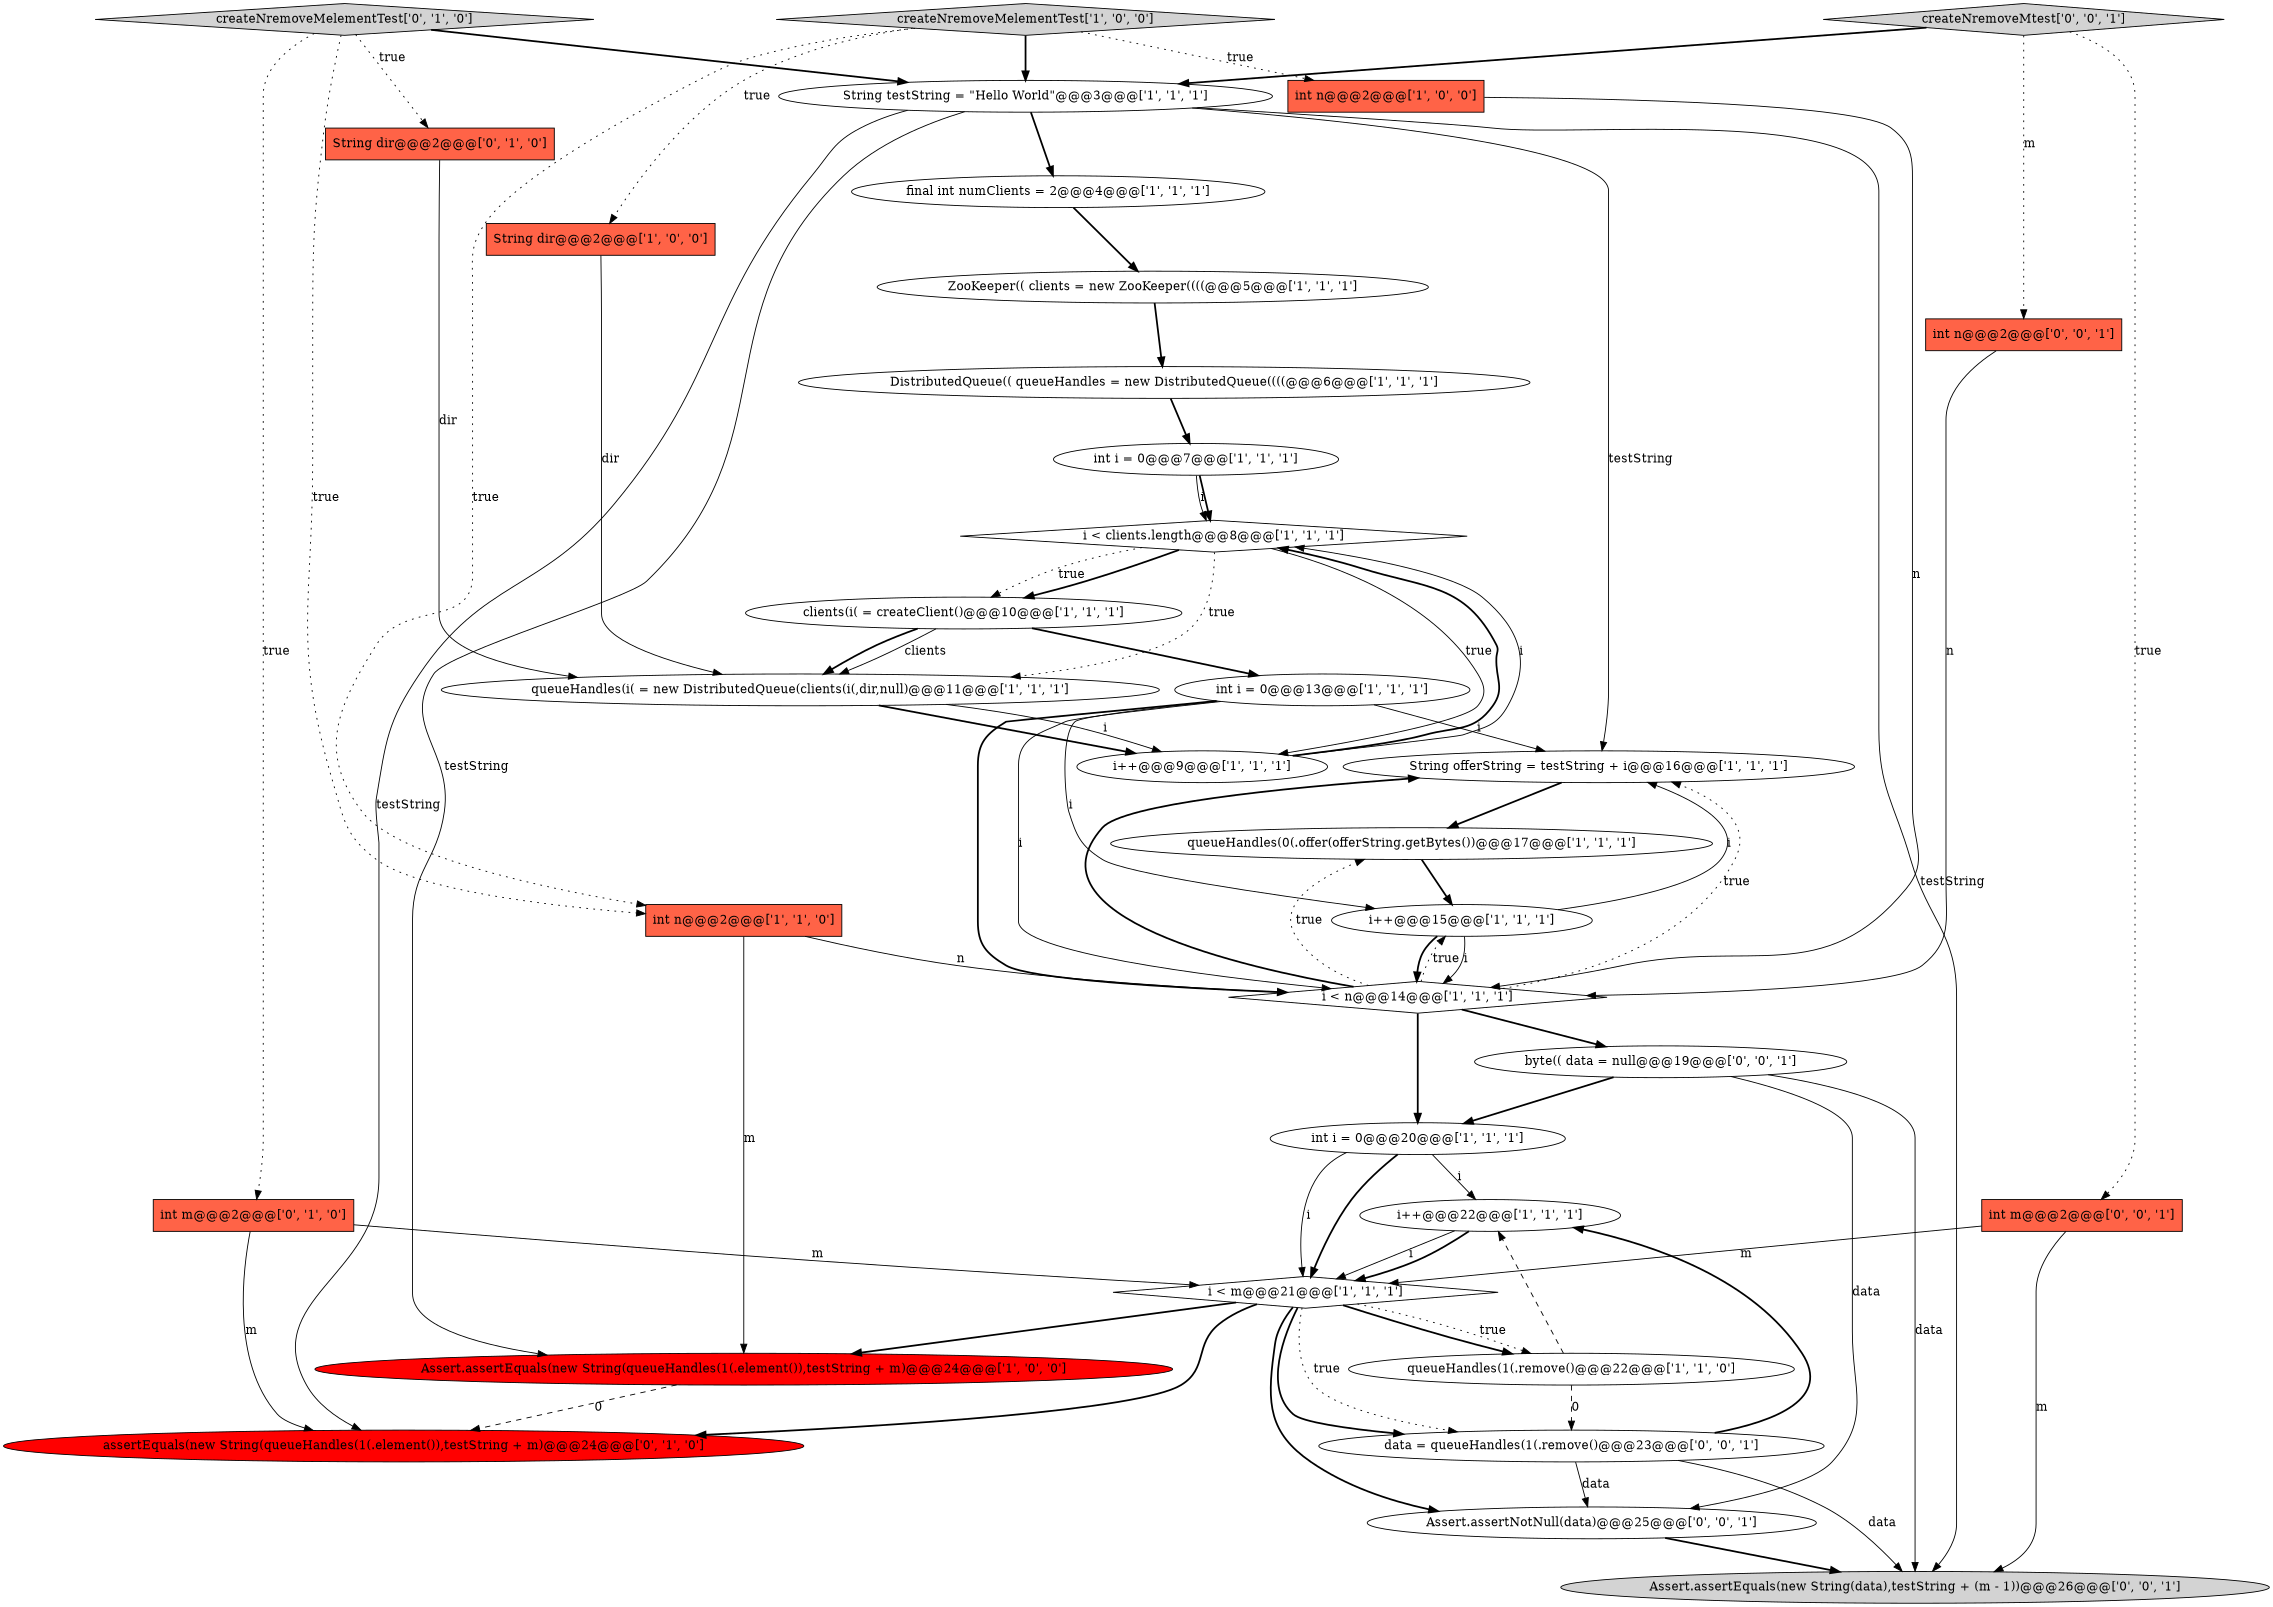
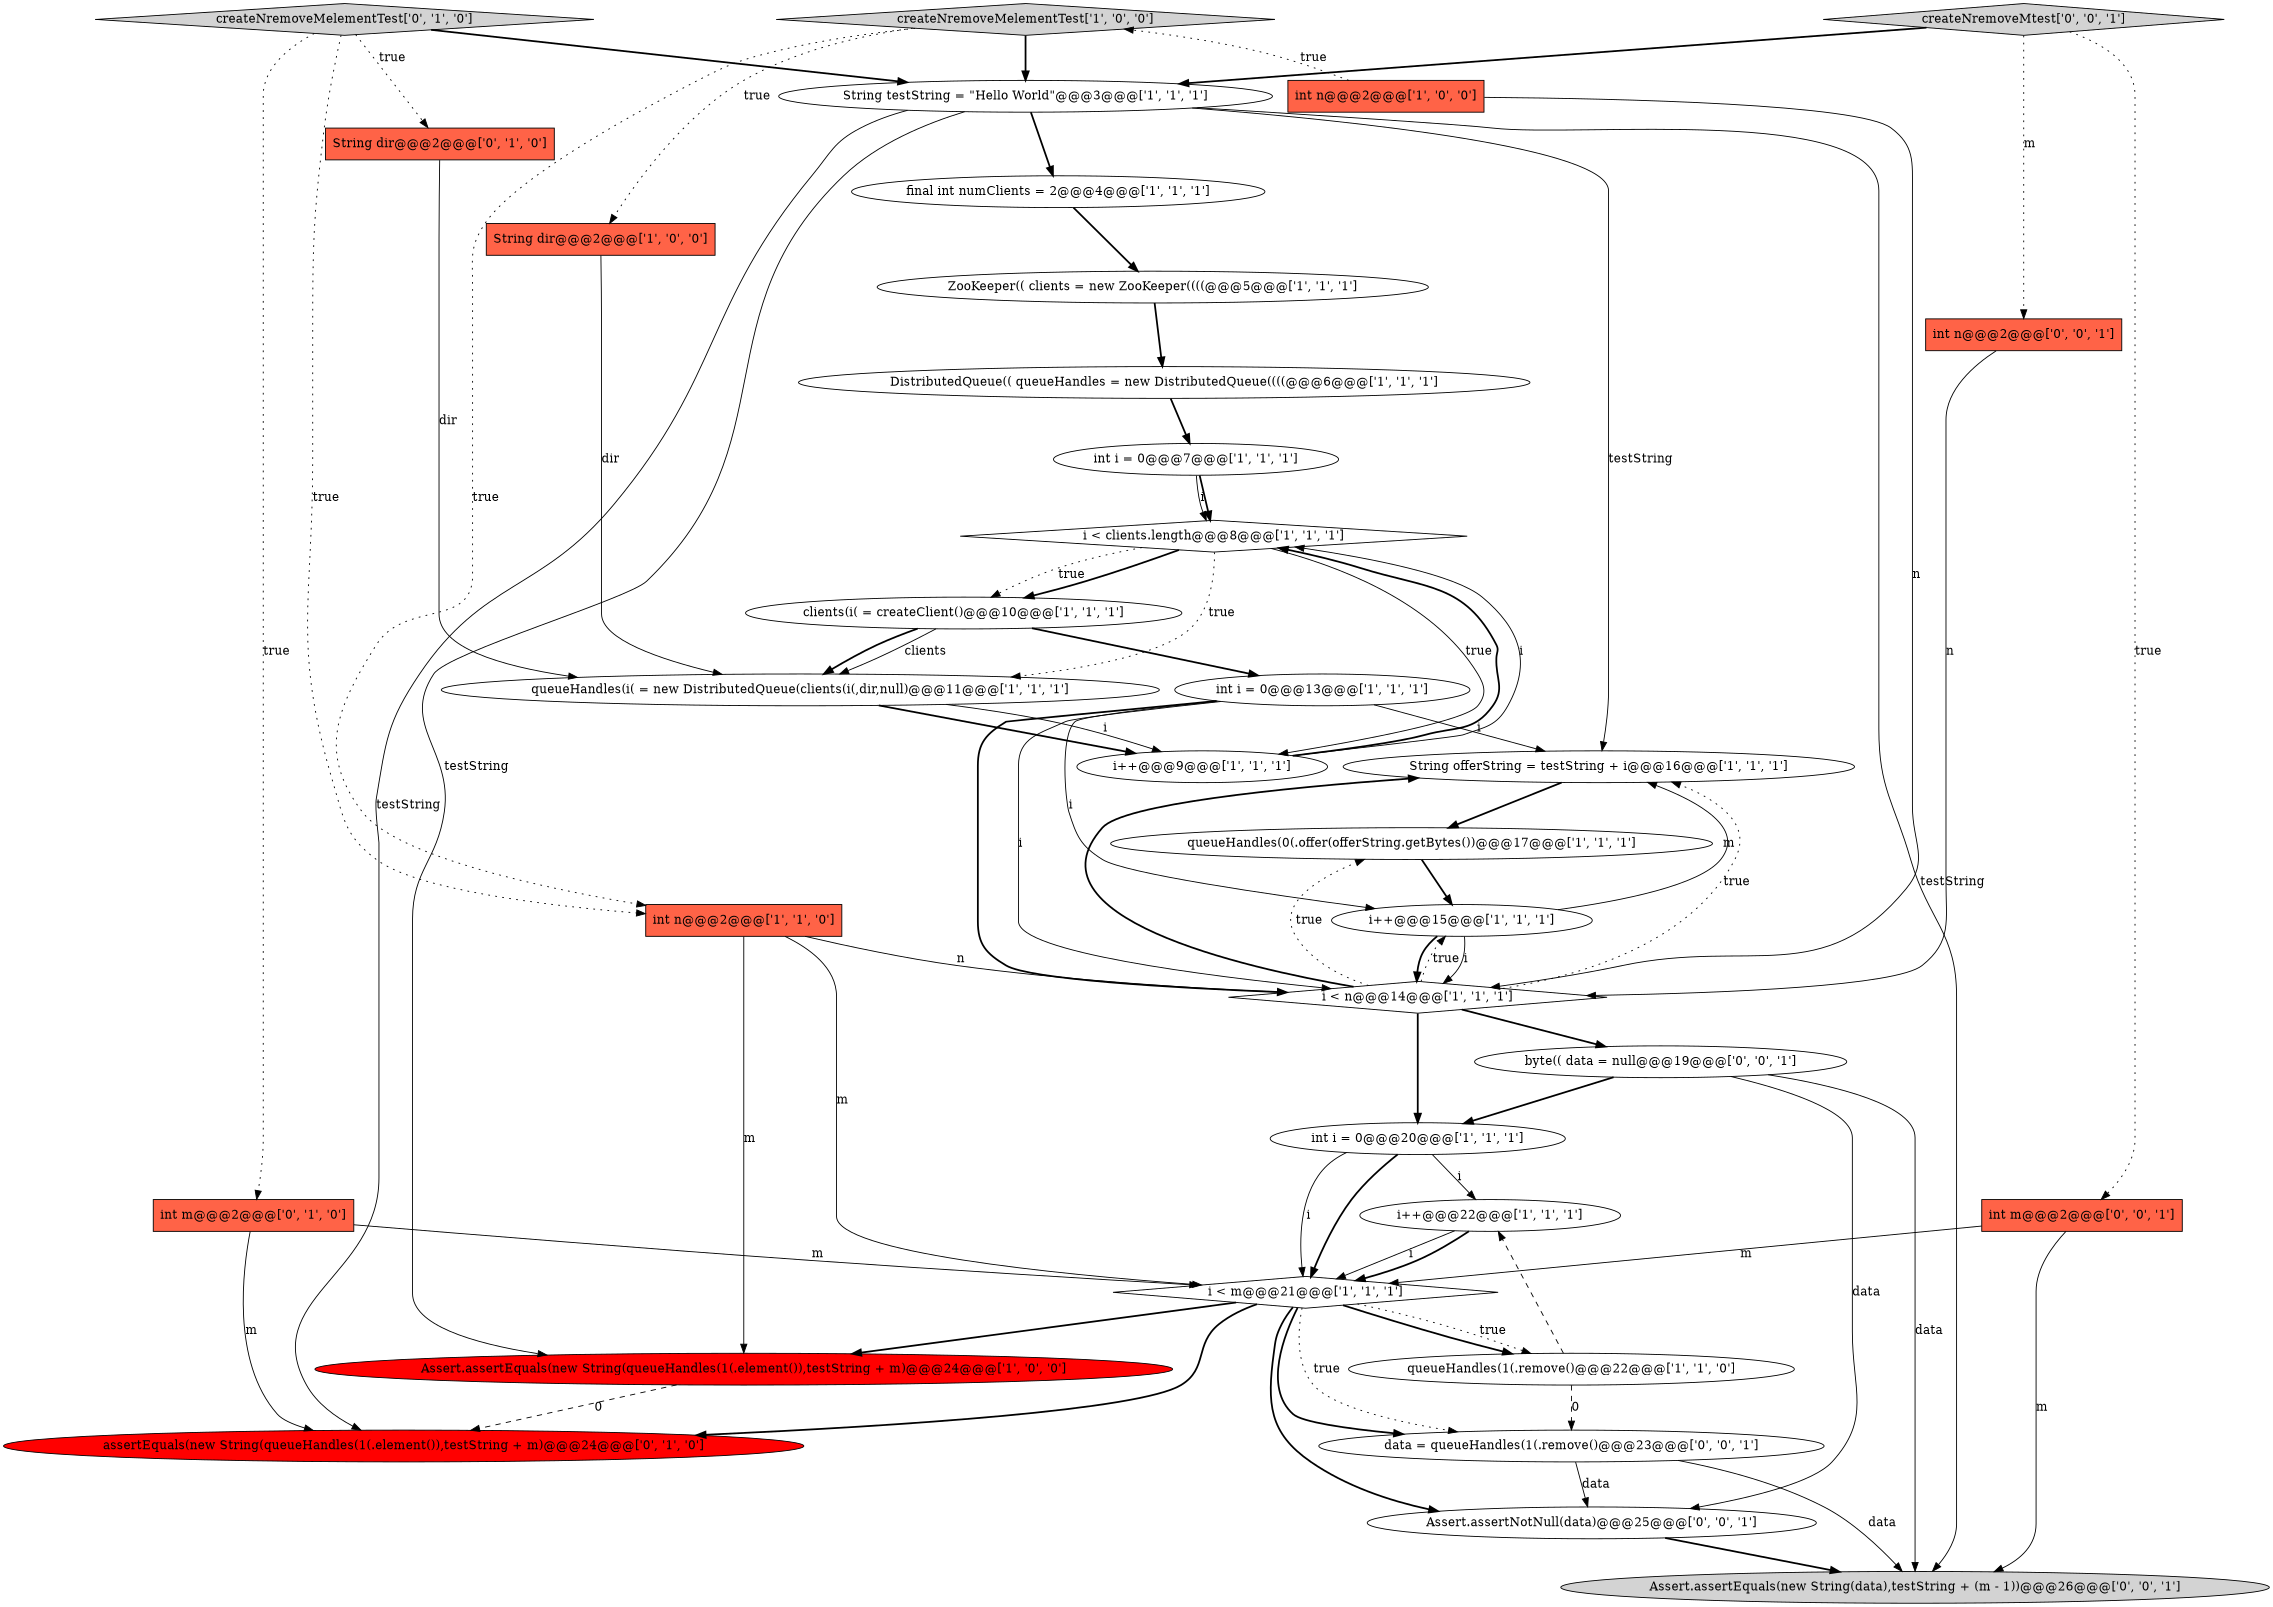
(1193, 55) -> (1243, 48)
(1729, 844) -> (1729, 844)
none -> (861, 1236)
(1764, 1311) -> none
